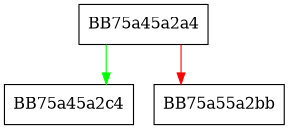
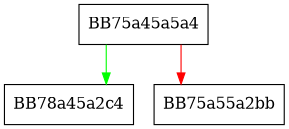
(144, 24) -> (144, 24)
(69, 105) -> (69, 105)
